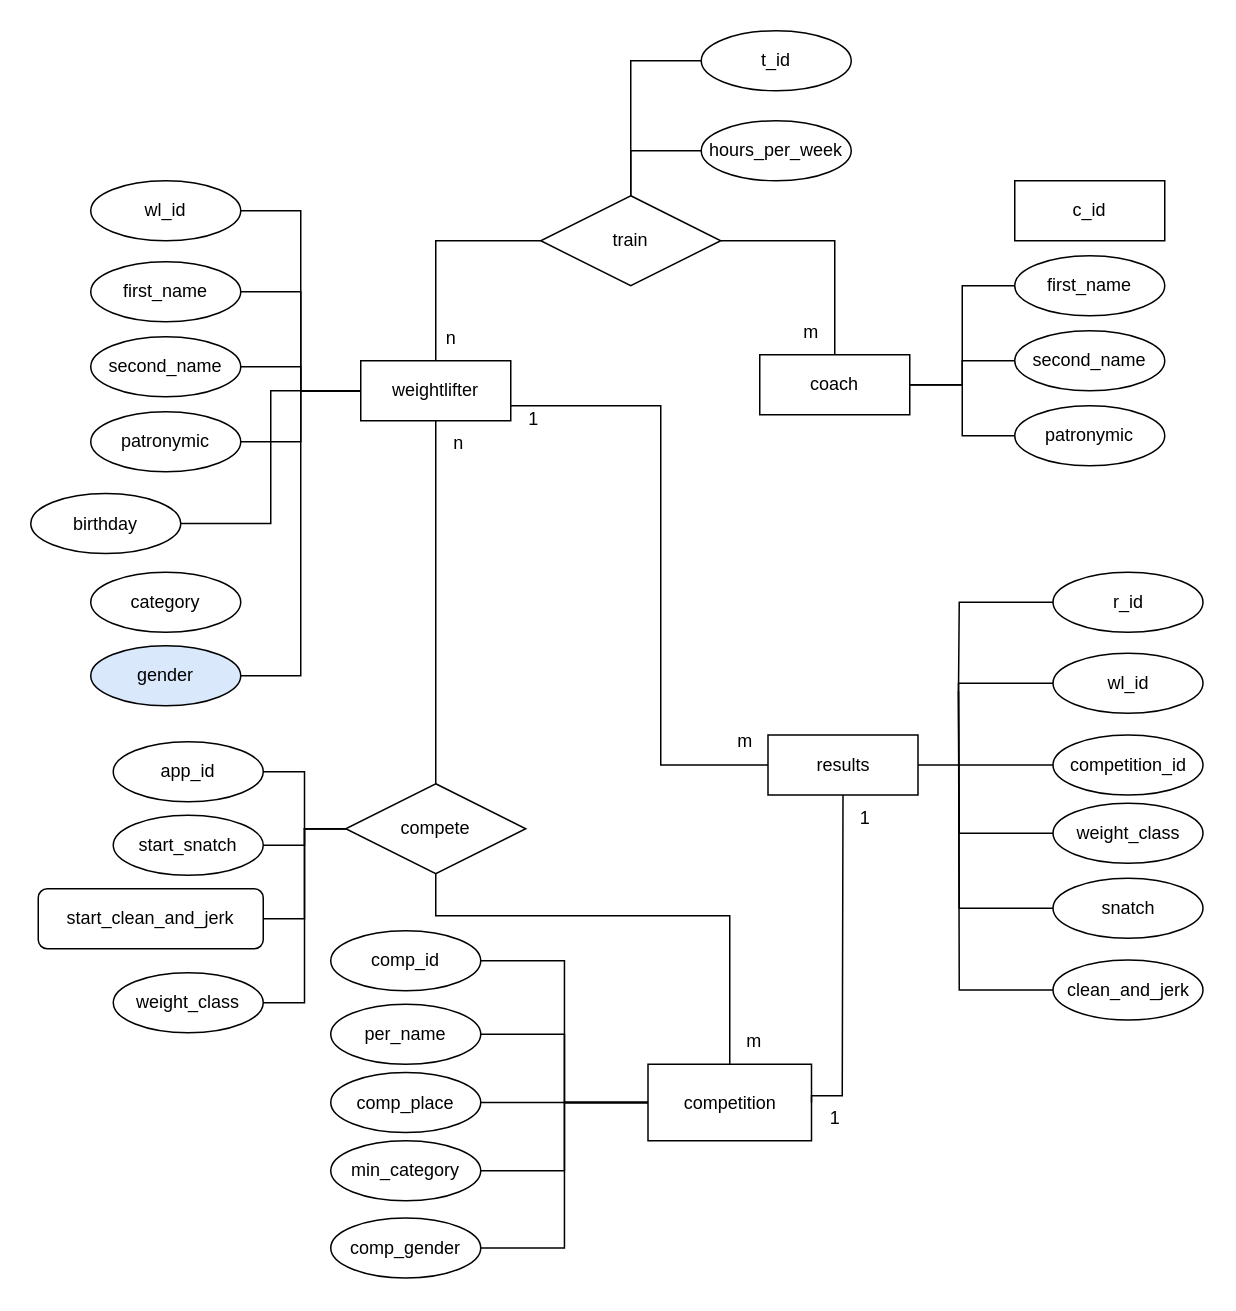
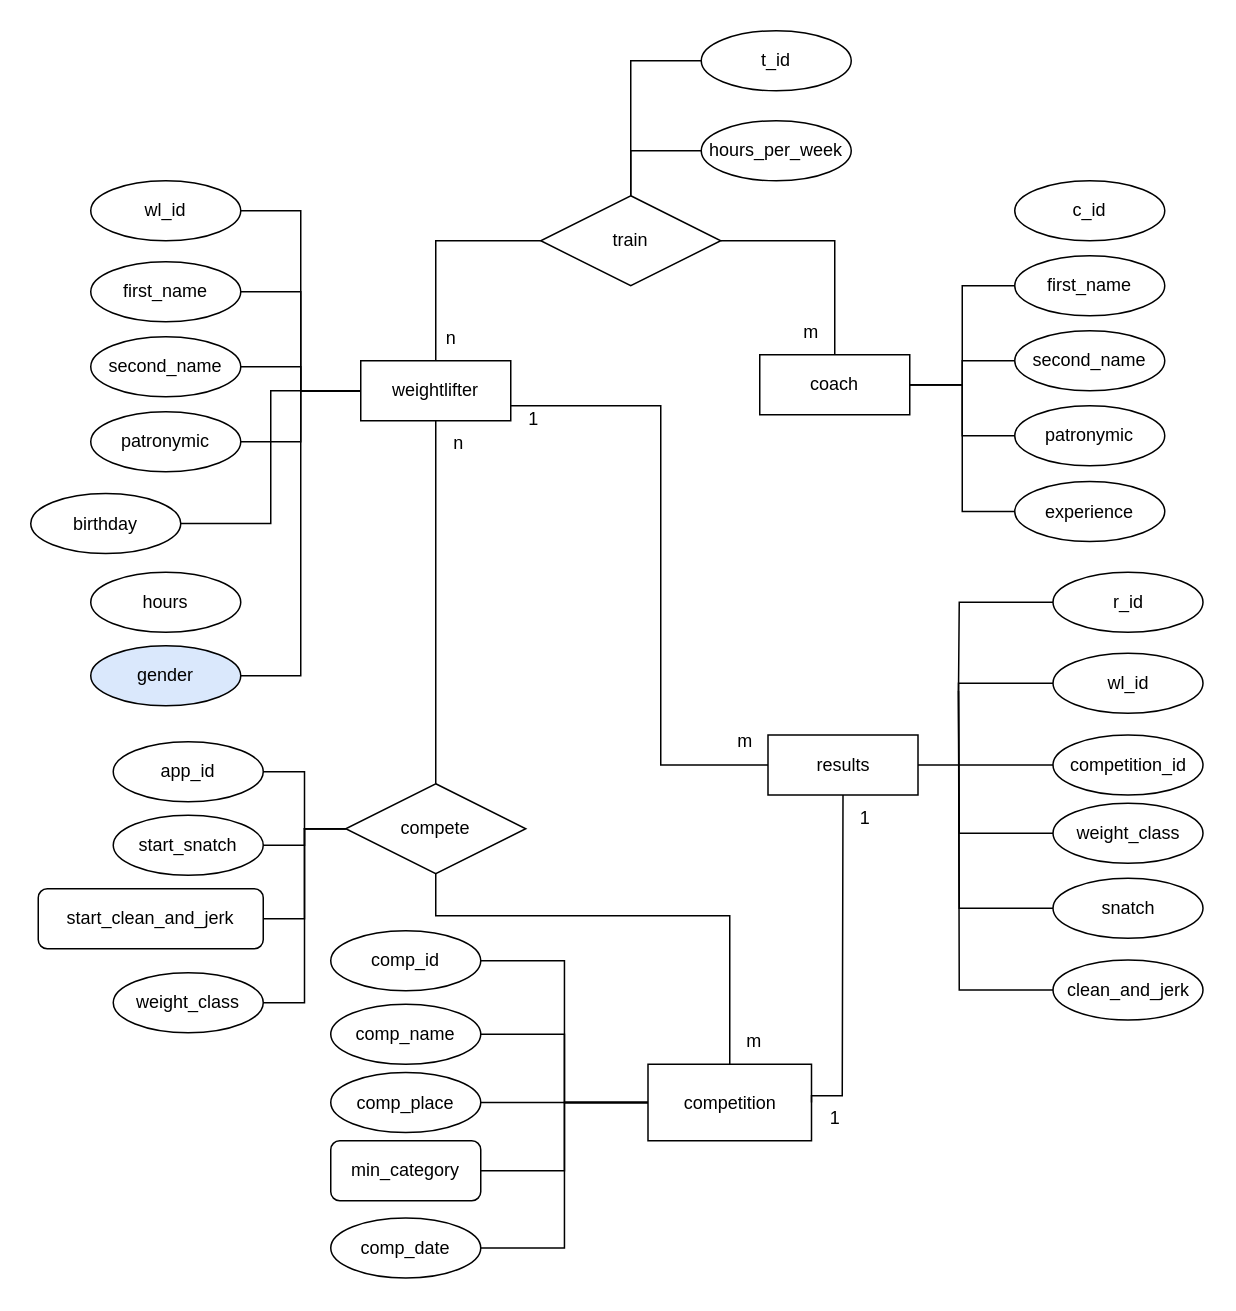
(1090, 211) -> (1090, 211)
none -> (962, 500)
none -> (1090, 512)
(166, 602) -> (166, 602)
(406, 1034) -> (406, 1034)
(406, 1171) -> (406, 1171)
(406, 1249) -> (406, 1249)
